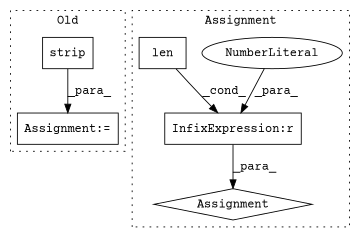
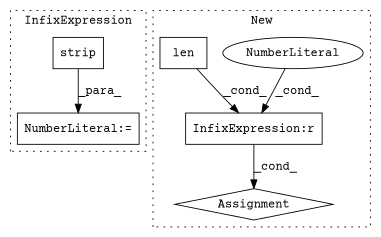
(68, 20) -> (78, 20)
(241, 20) -> (262, 20)
(276, 91) -> (297, 91)
(68, 129) -> (78, 129)
(255, 166) -> (276, 166)
